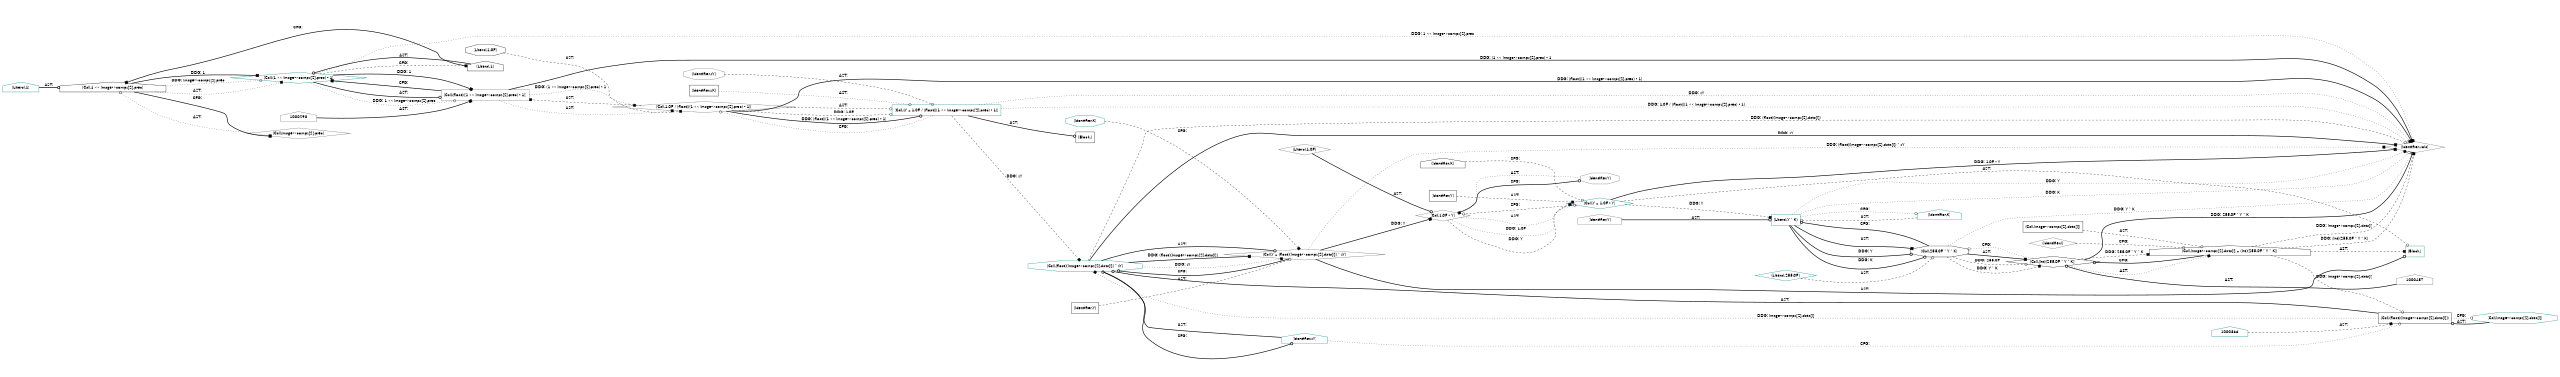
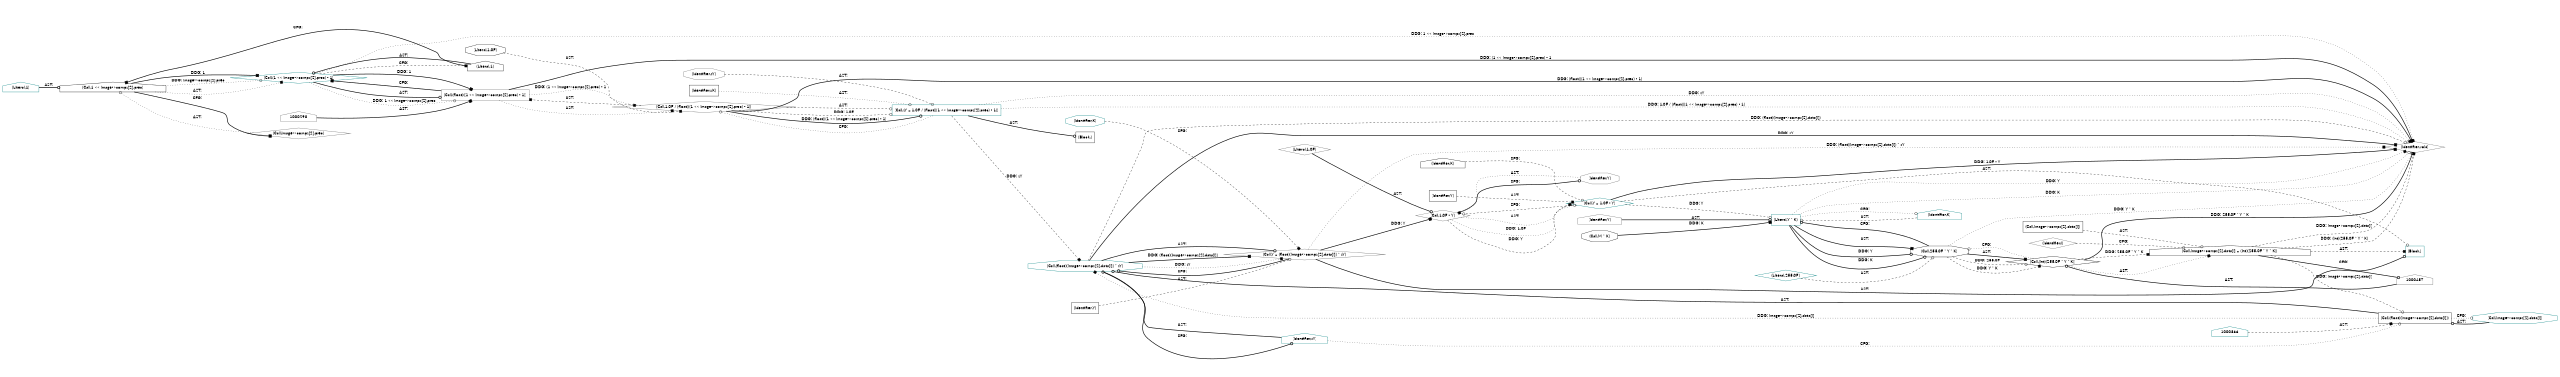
(1697, 210) -> (1697, 210)
none -> (1600, 236)
(2150, 262) -> (2328, 266)
